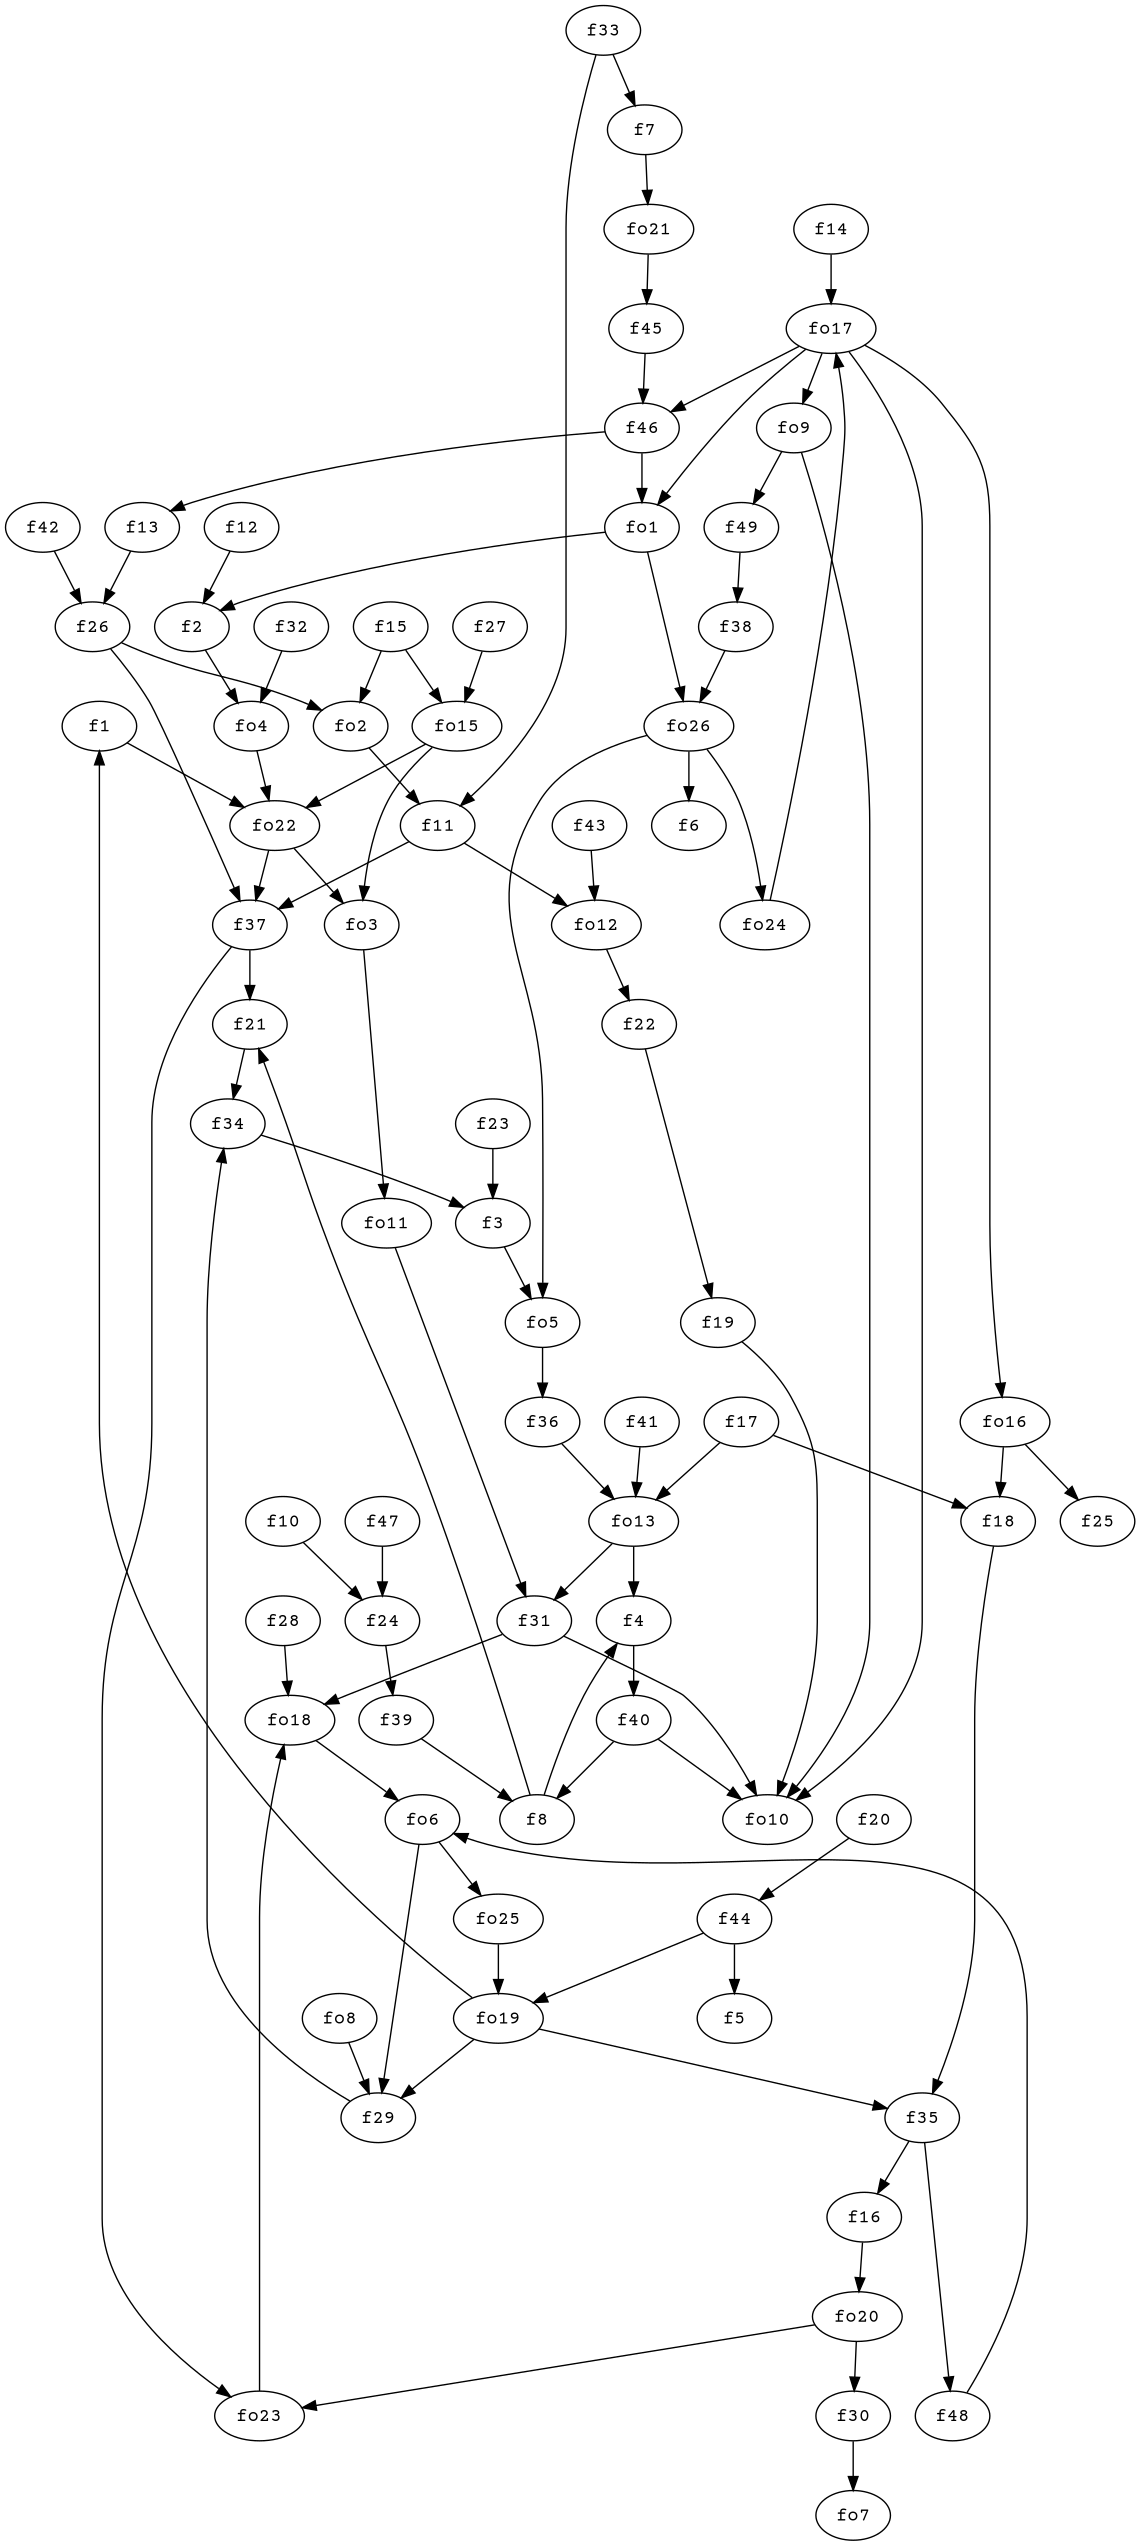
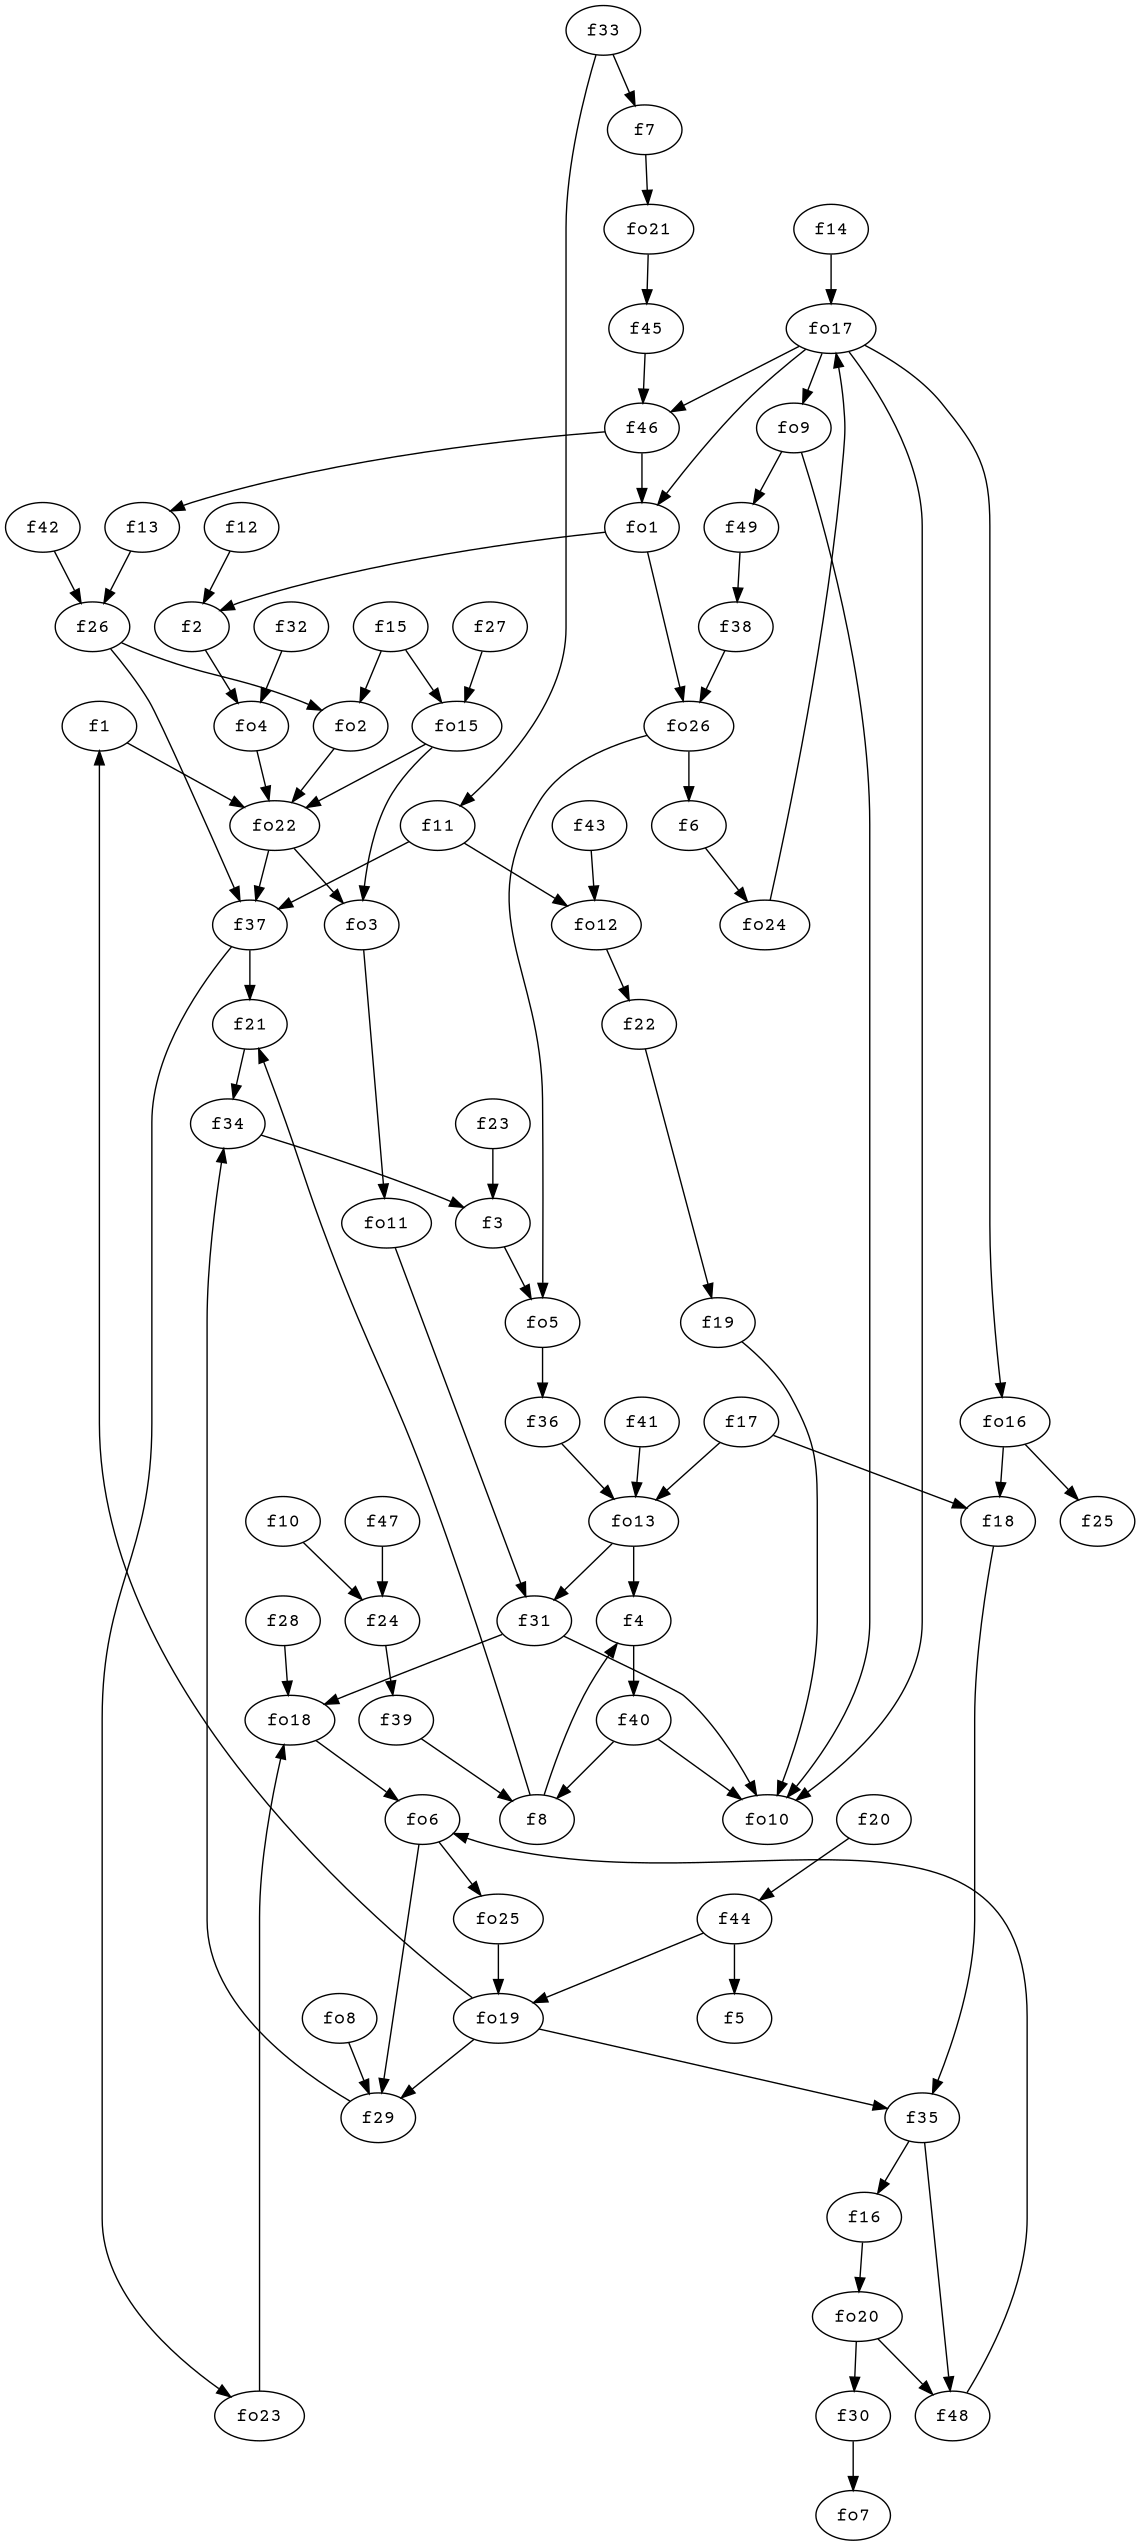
(391, 773) -> (318, 770)
(744, 814) -> (722, 869)
(565, 2365) -> (900, 2362)
